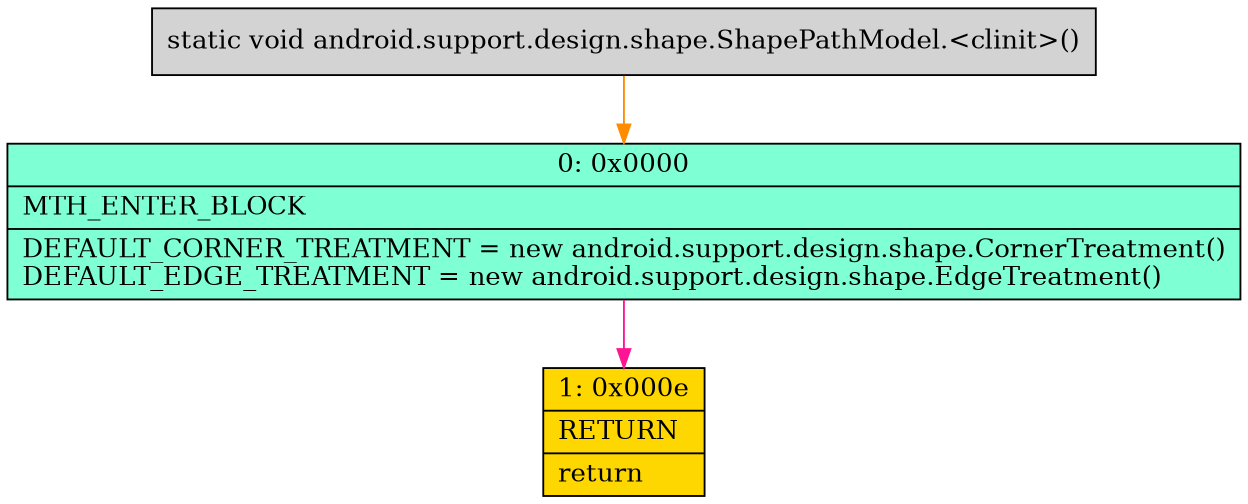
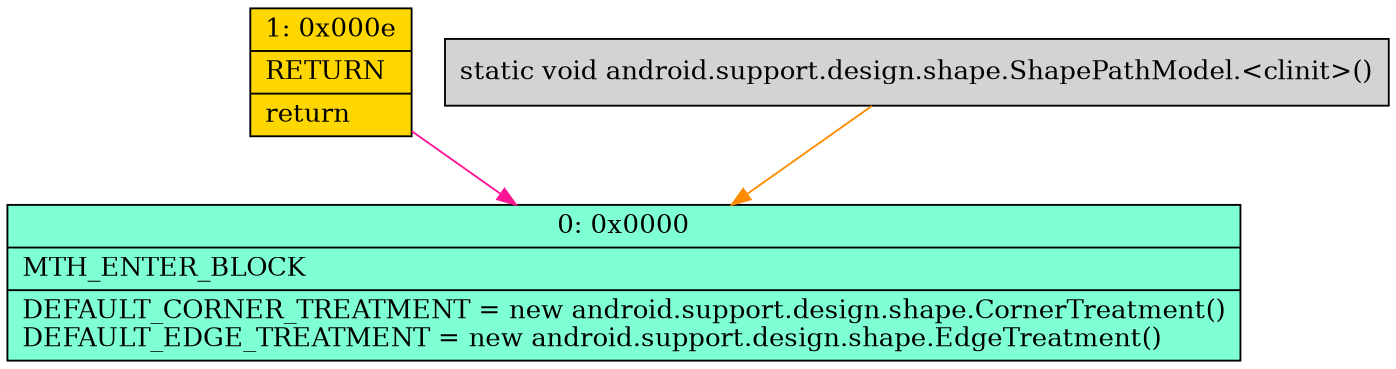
(624, 324) -> (456, 162)
